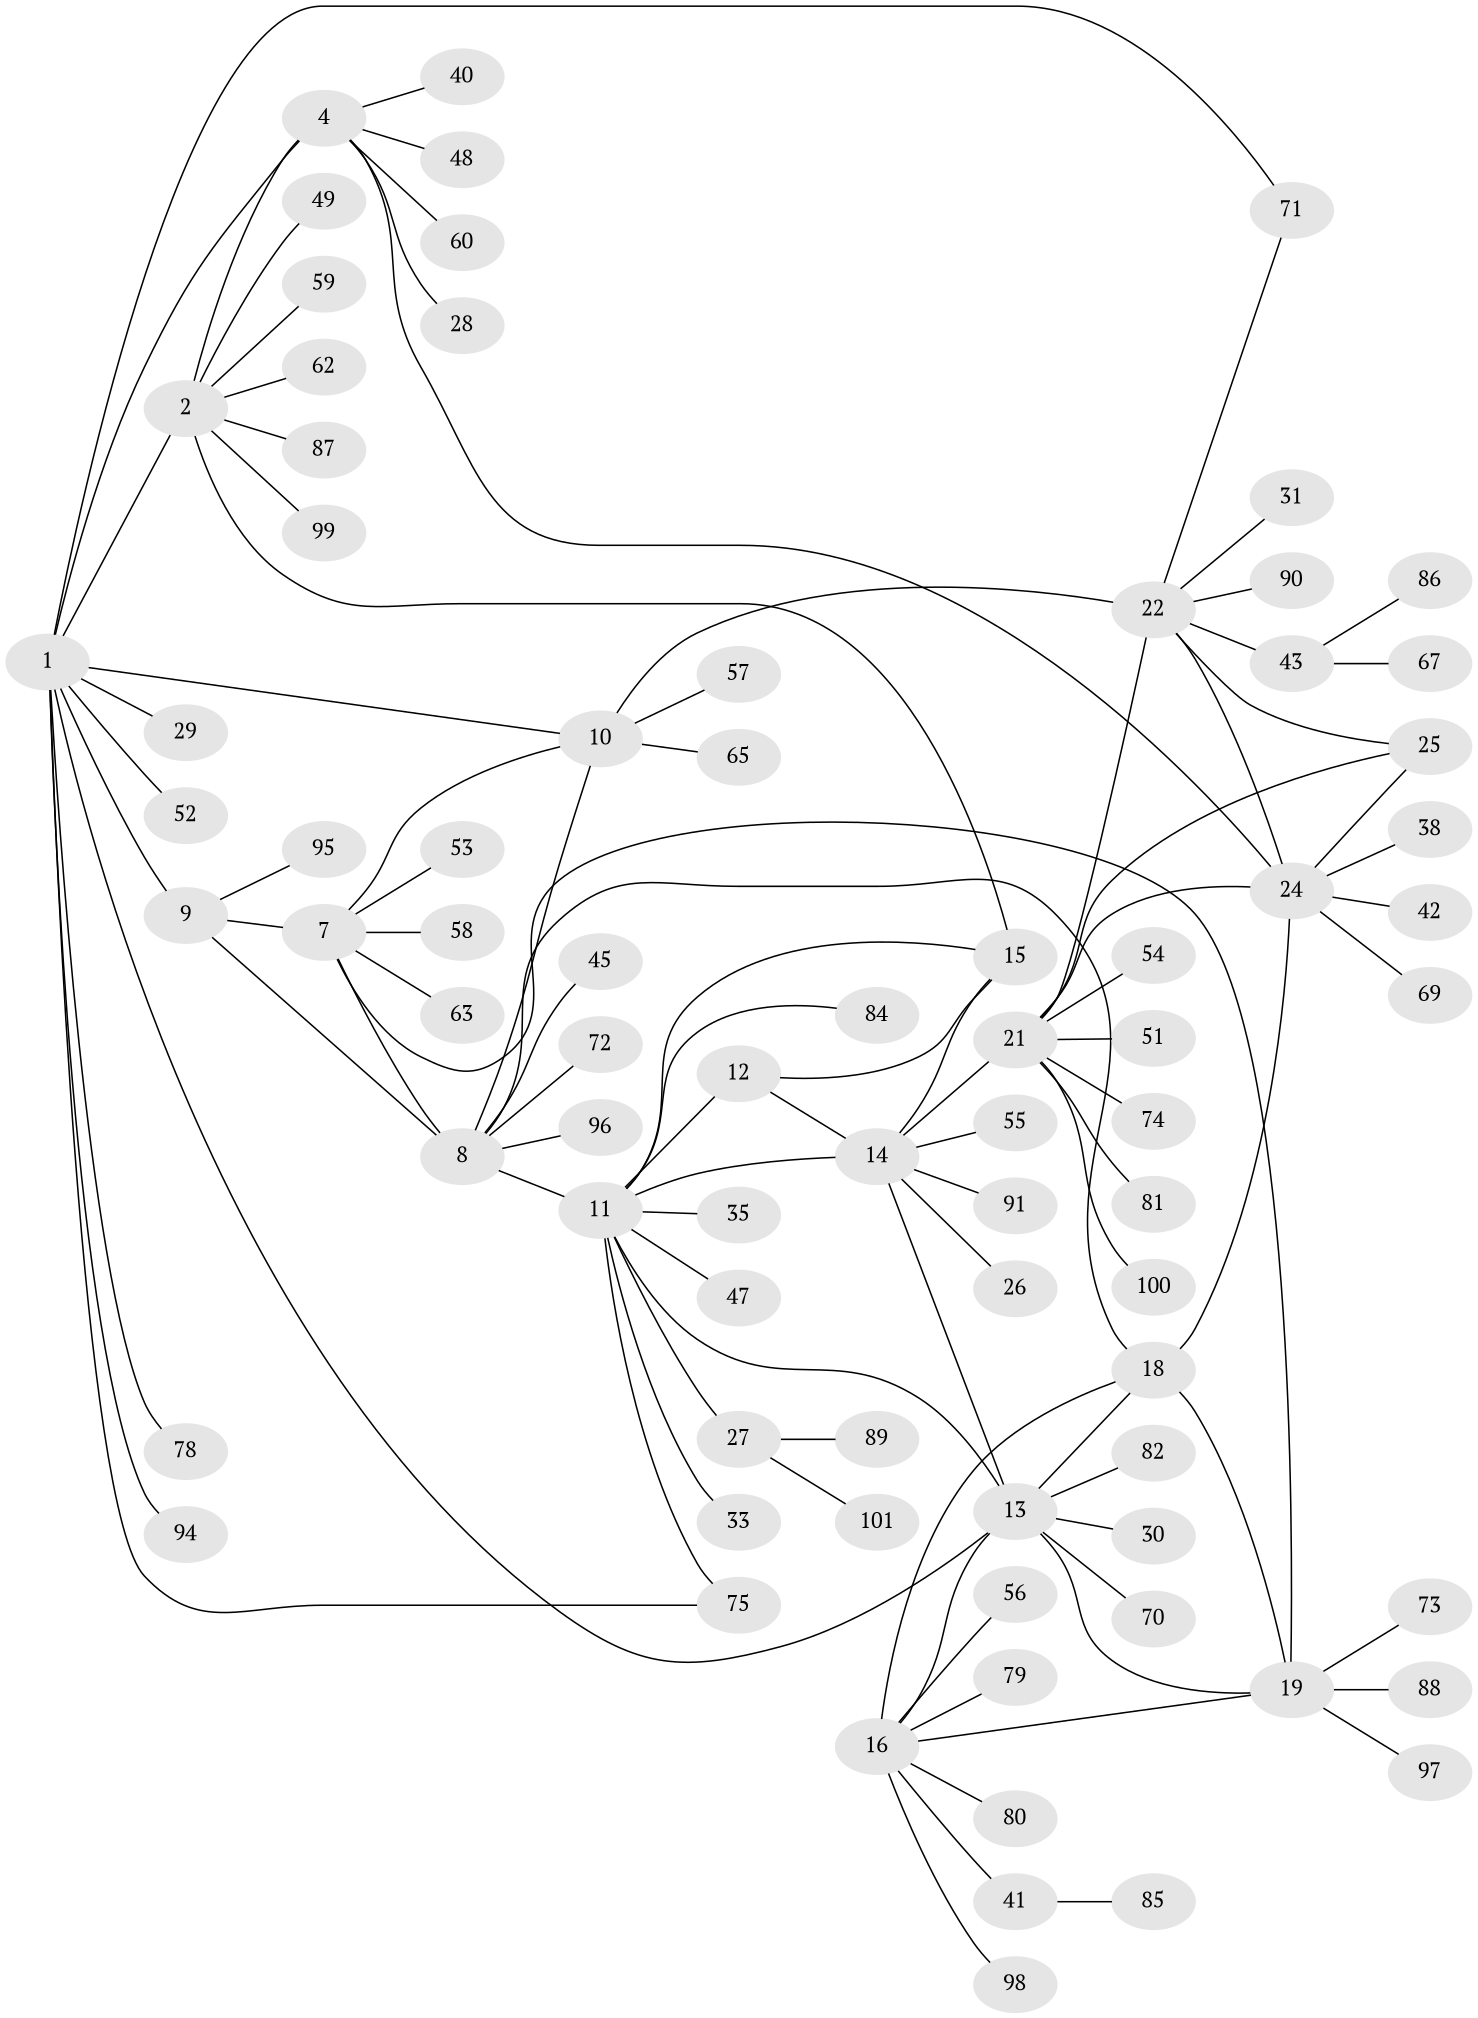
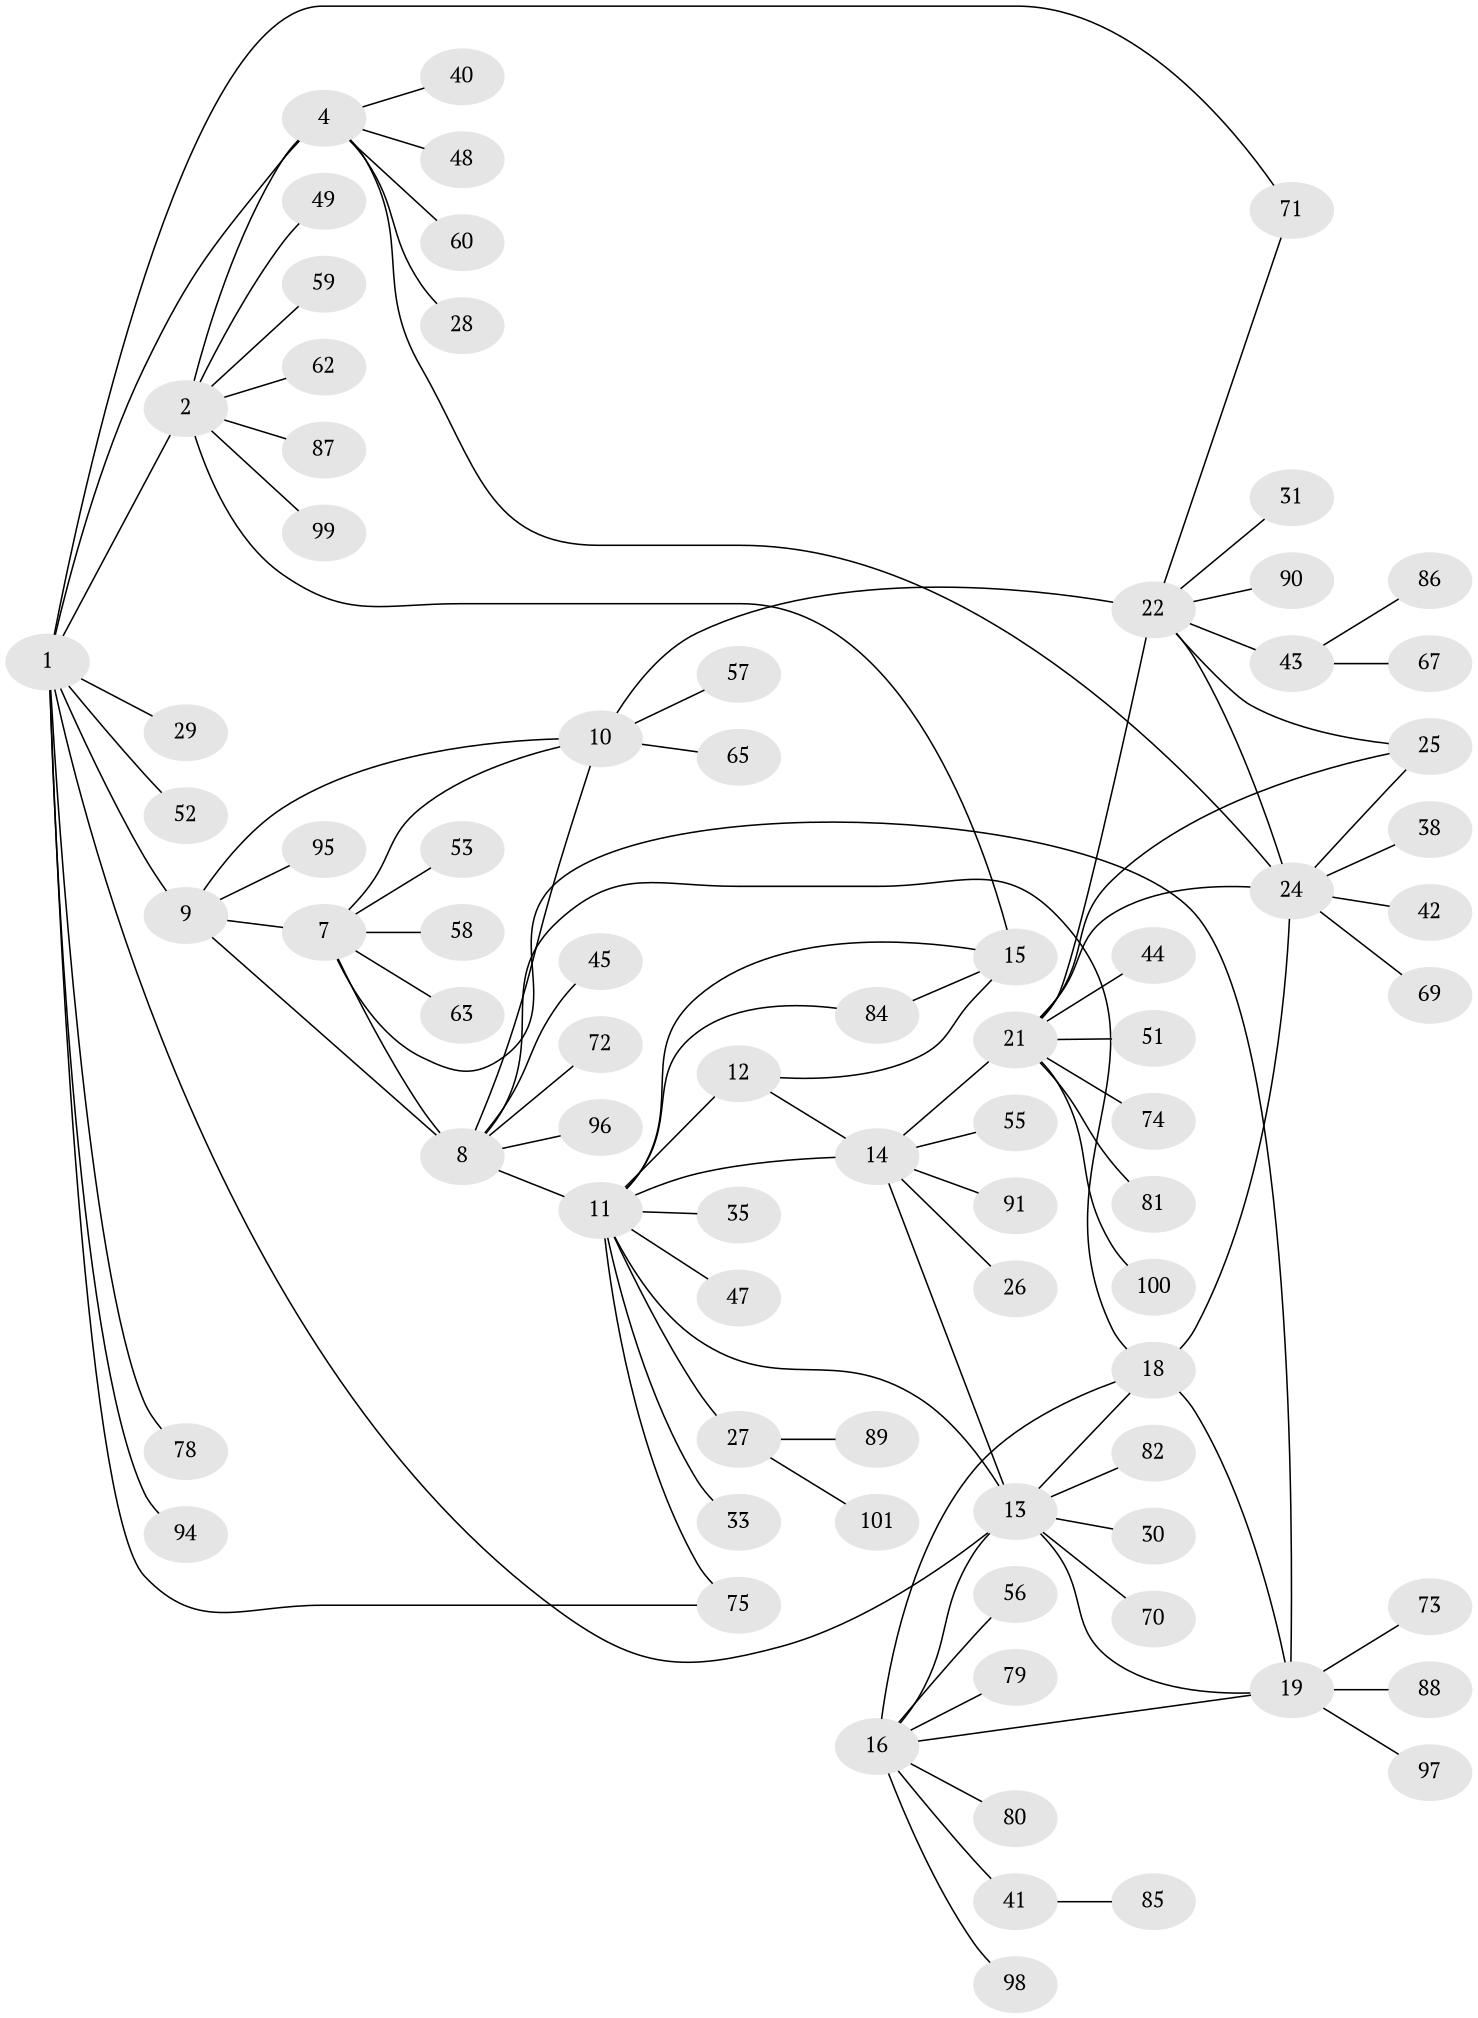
(324, 700) -> (361, 771)
(1154, 955) -> (1154, 955)
(944, 1056) -> (946, 986)
